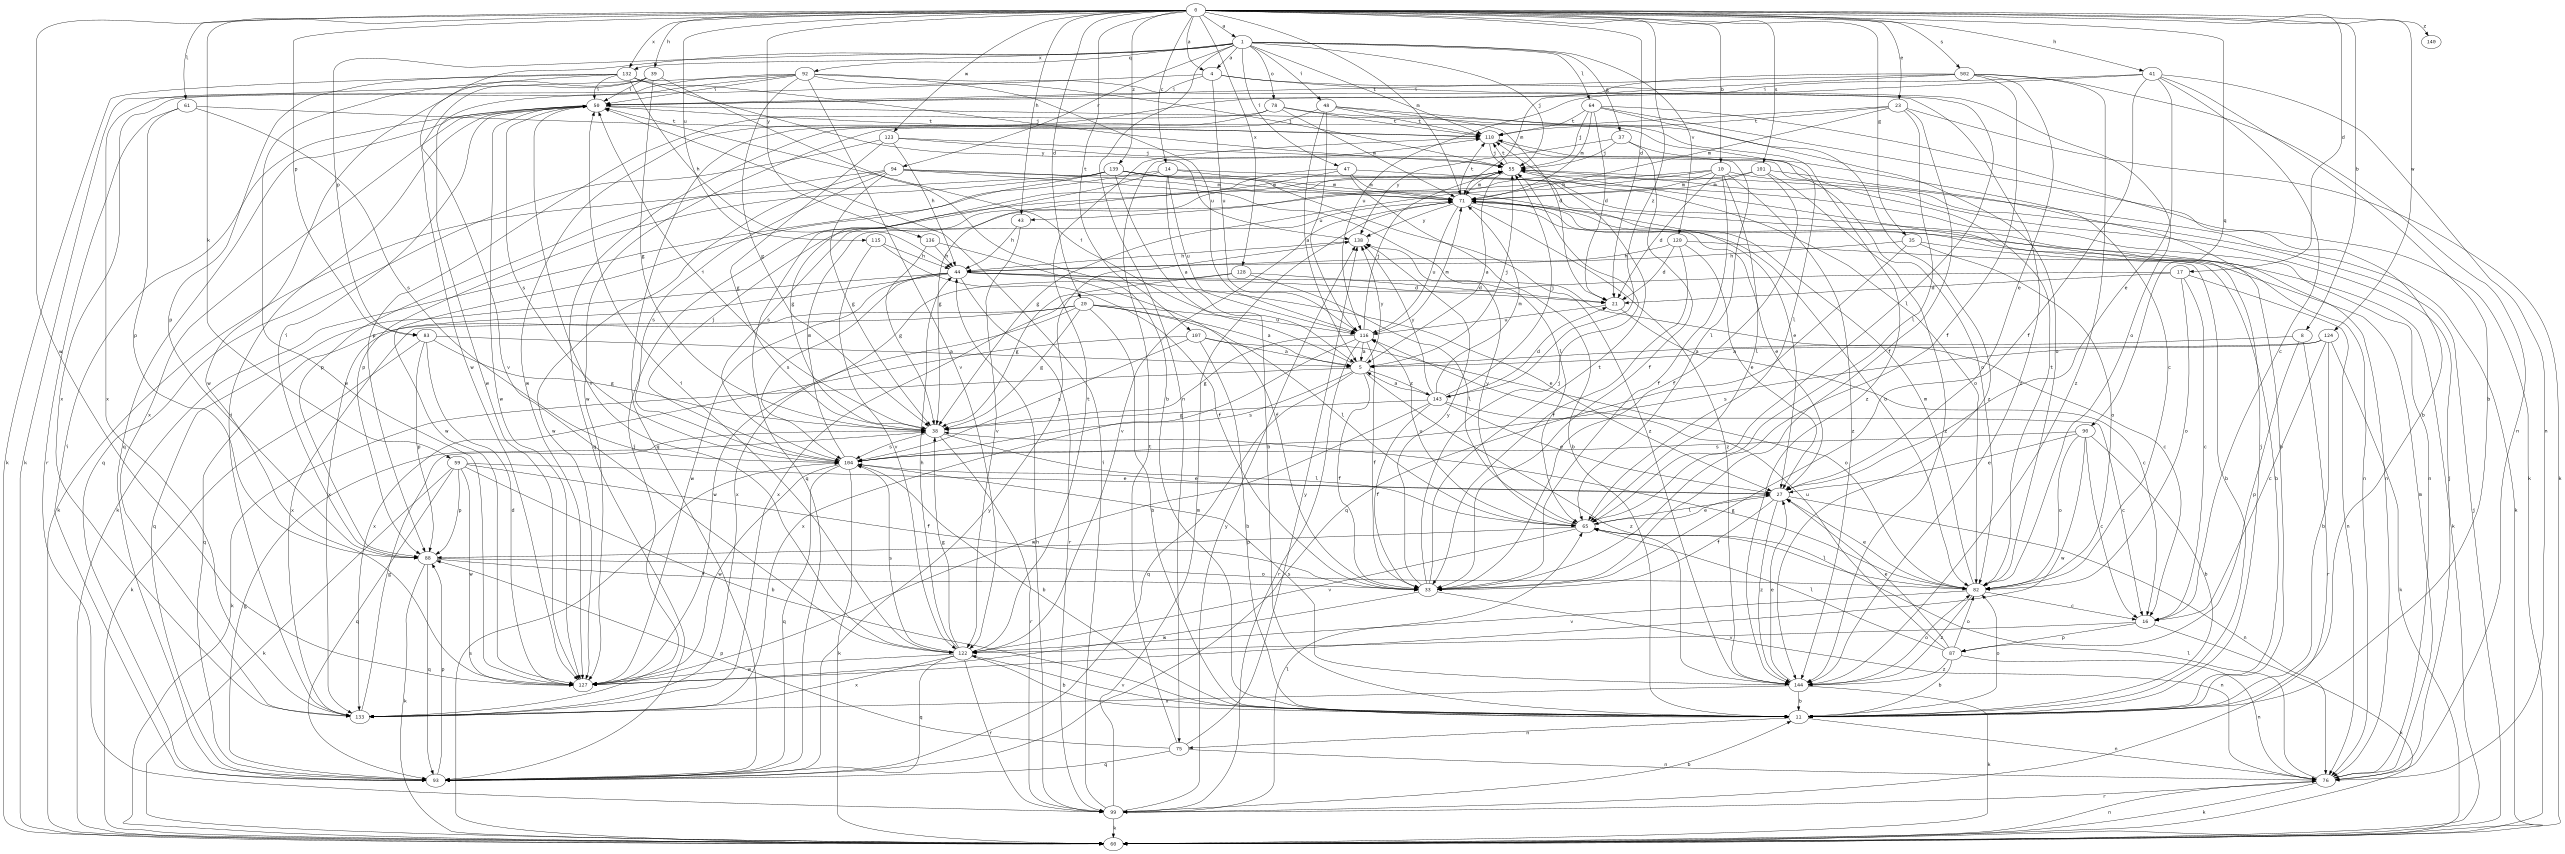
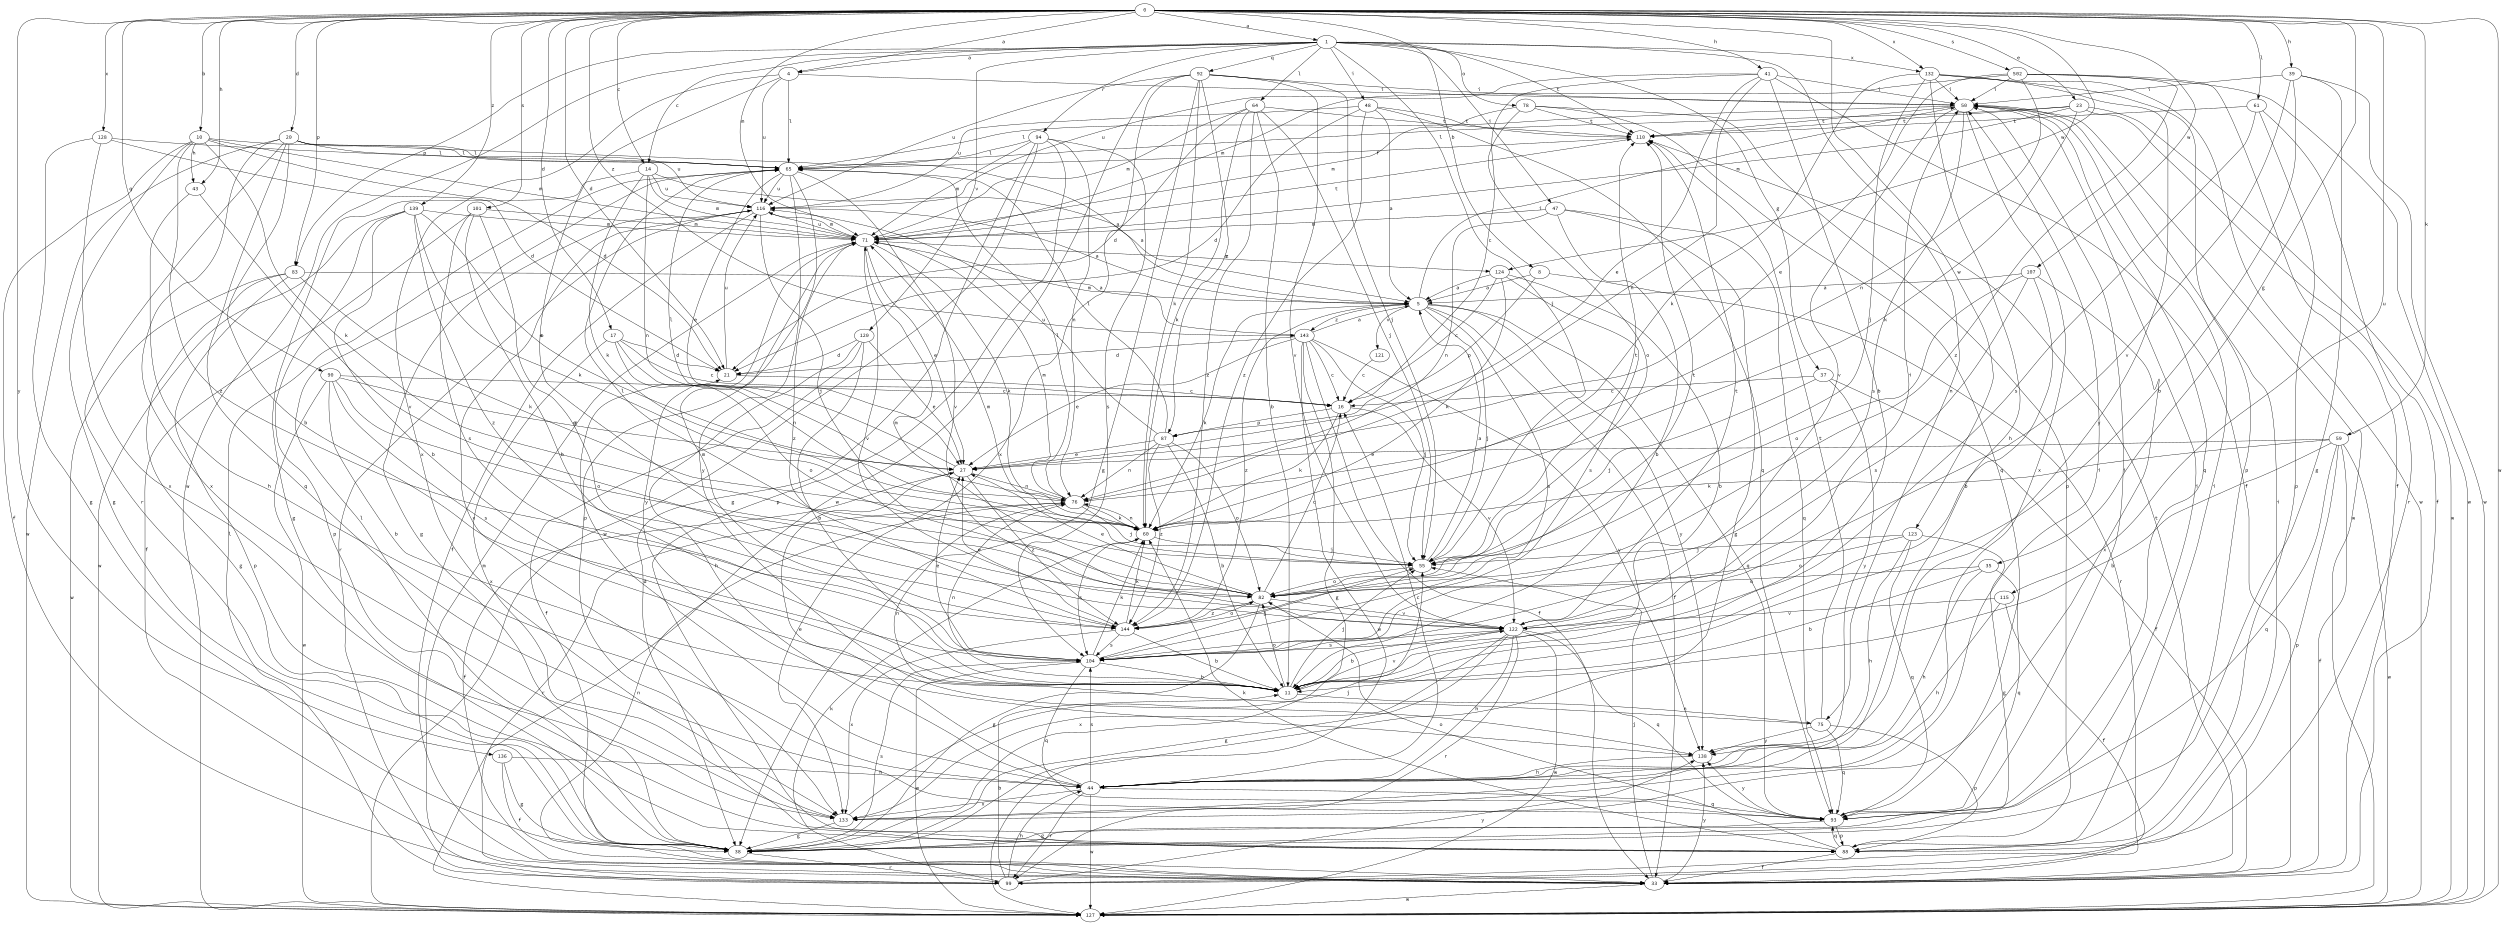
(2431, 42) -> none
none -> (923, 54)
(1936, 112) -> (1223, 261)
(1492, 154) -> none
(1085, 169) -> (2189, 137)
(2097, 227) -> (1607, 389)
(1793, 290) -> (1165, 256)
(1712, 336) -> (1378, 153)
none -> (1380, 355)
(1042, 367) -> (142, 502)
(513, 510) -> (72, 598)
(1261, 606) -> (378, 747)
